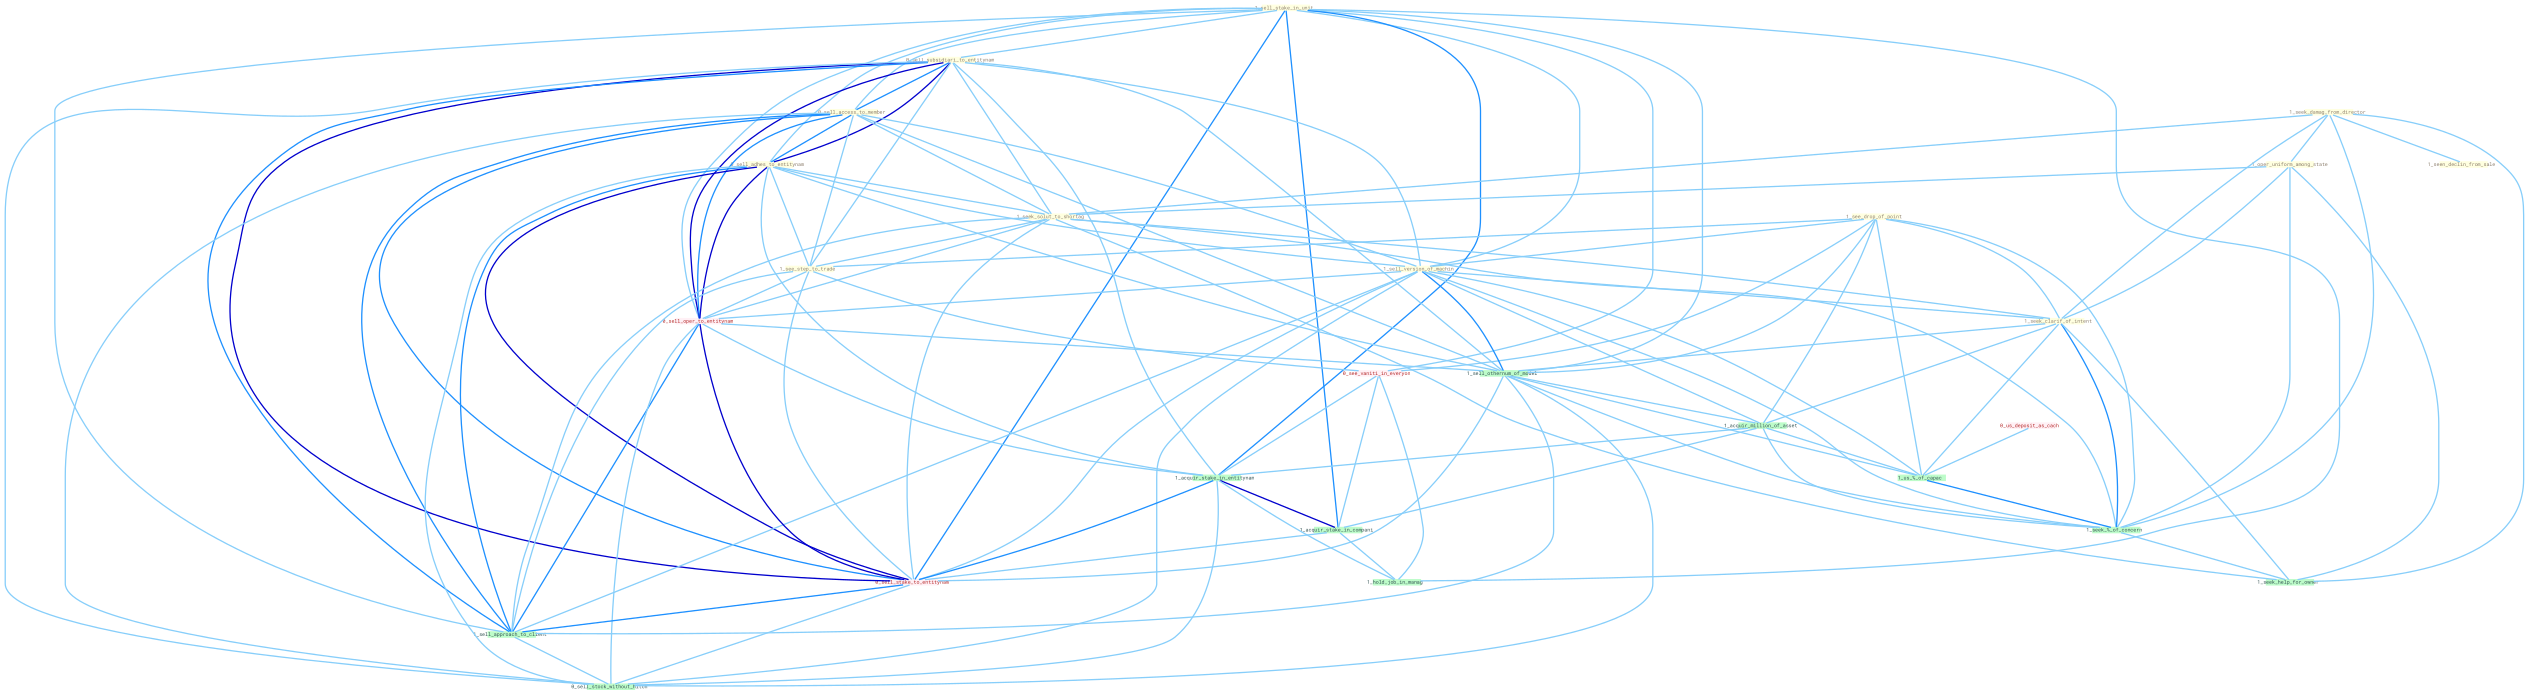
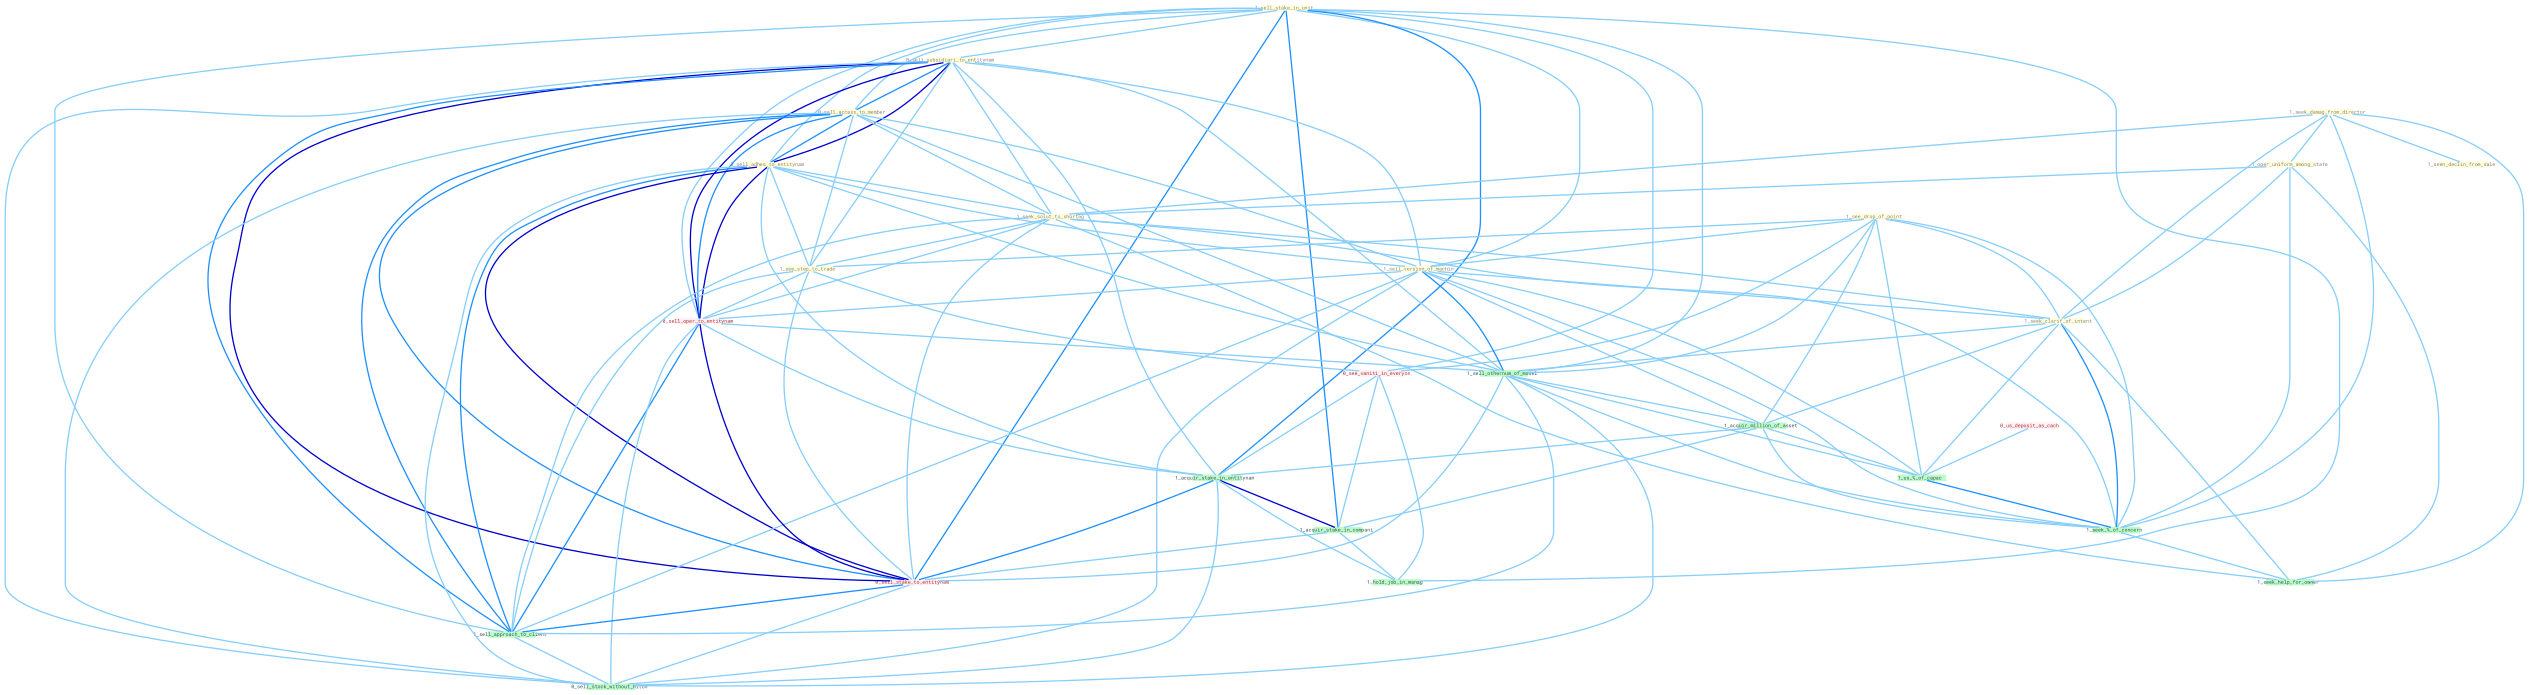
(1156, 411) -> none
